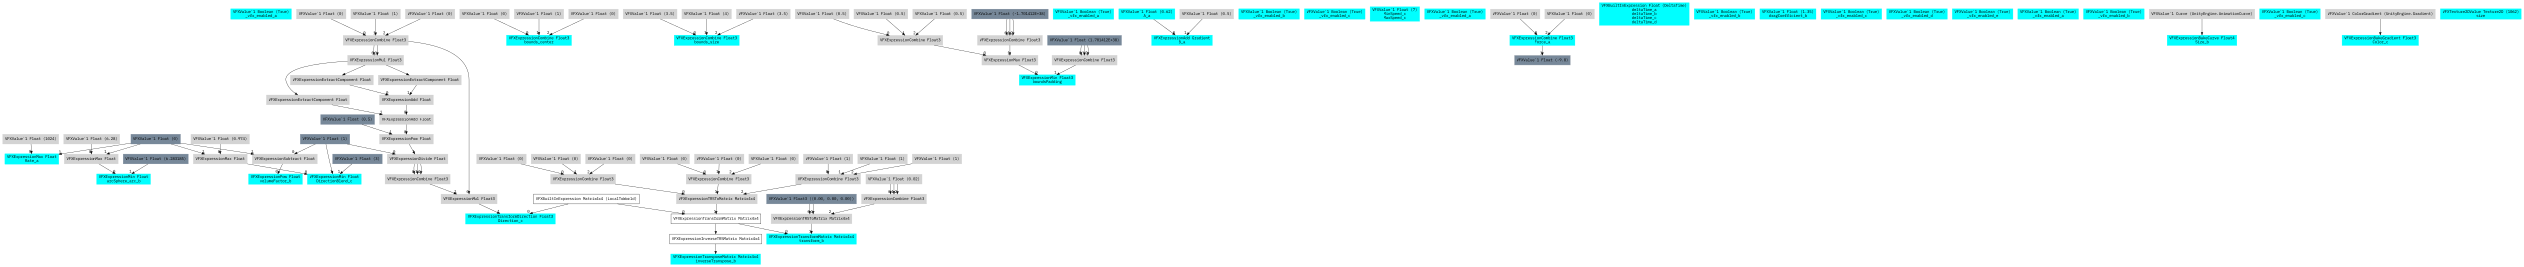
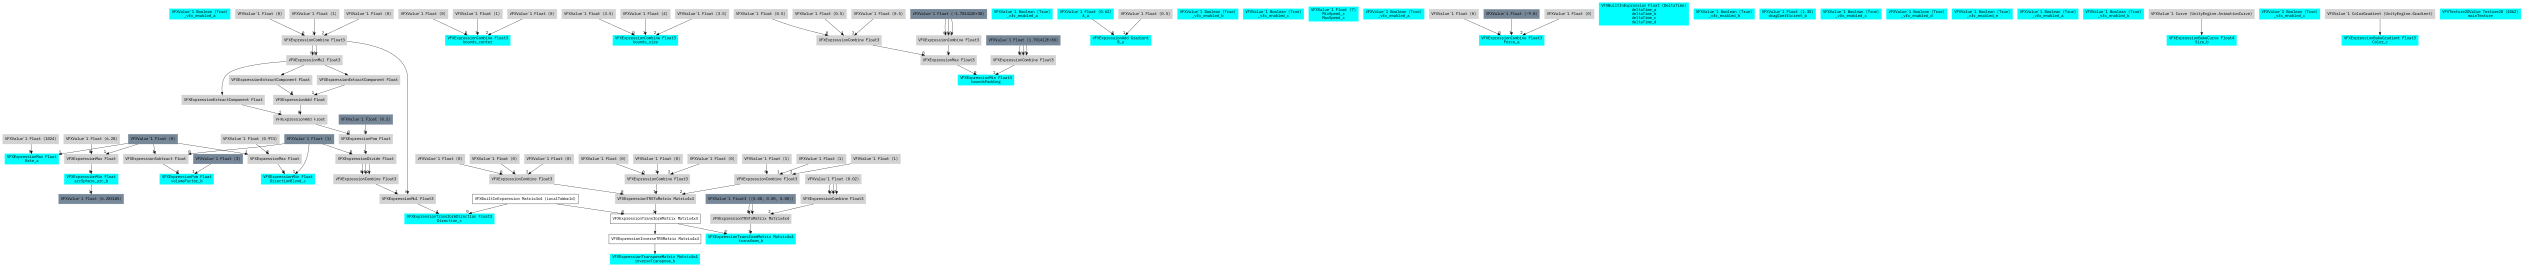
(2481, 14) -> (2480, 14)
(1542, 49) -> (1512, 26)
(141, 168) -> (91, 188)
(347, 168) -> (204, 168)
